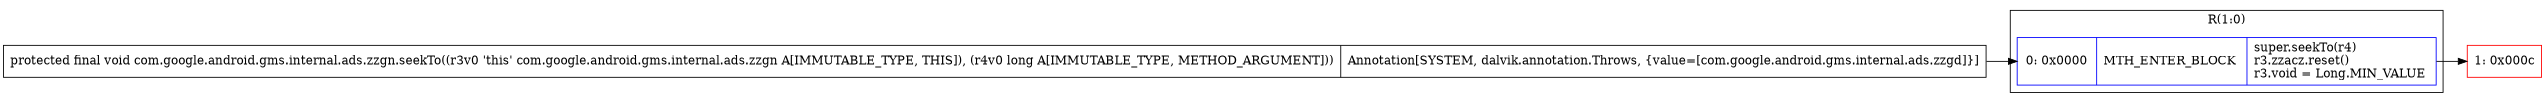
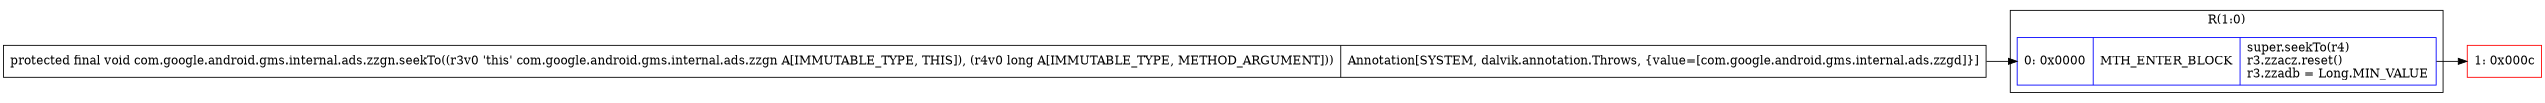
(2340, 74) -> (2338, 74)
